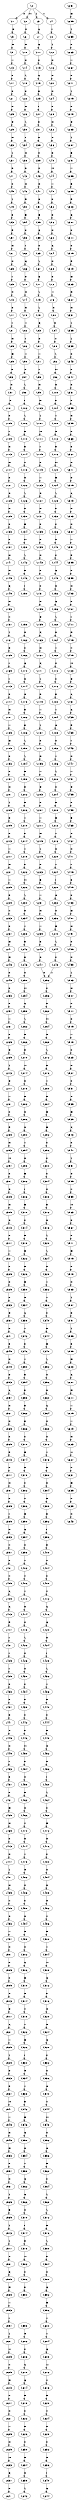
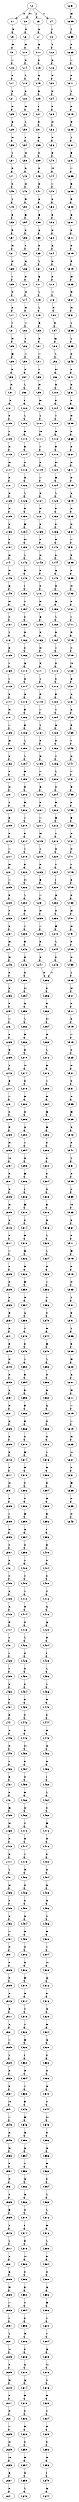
(56, 338) -> (56, 338)
none -> (24, 609)
none -> (24, 2310)
